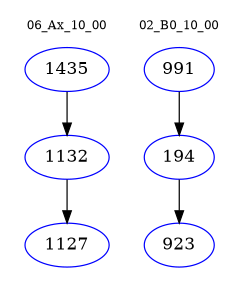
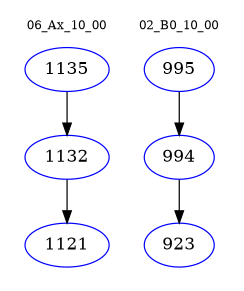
(67, 70) -> (67, 70)
(179, 70) -> (179, 70)
(179, 157) -> (179, 157)
(67, 245) -> (67, 245)
